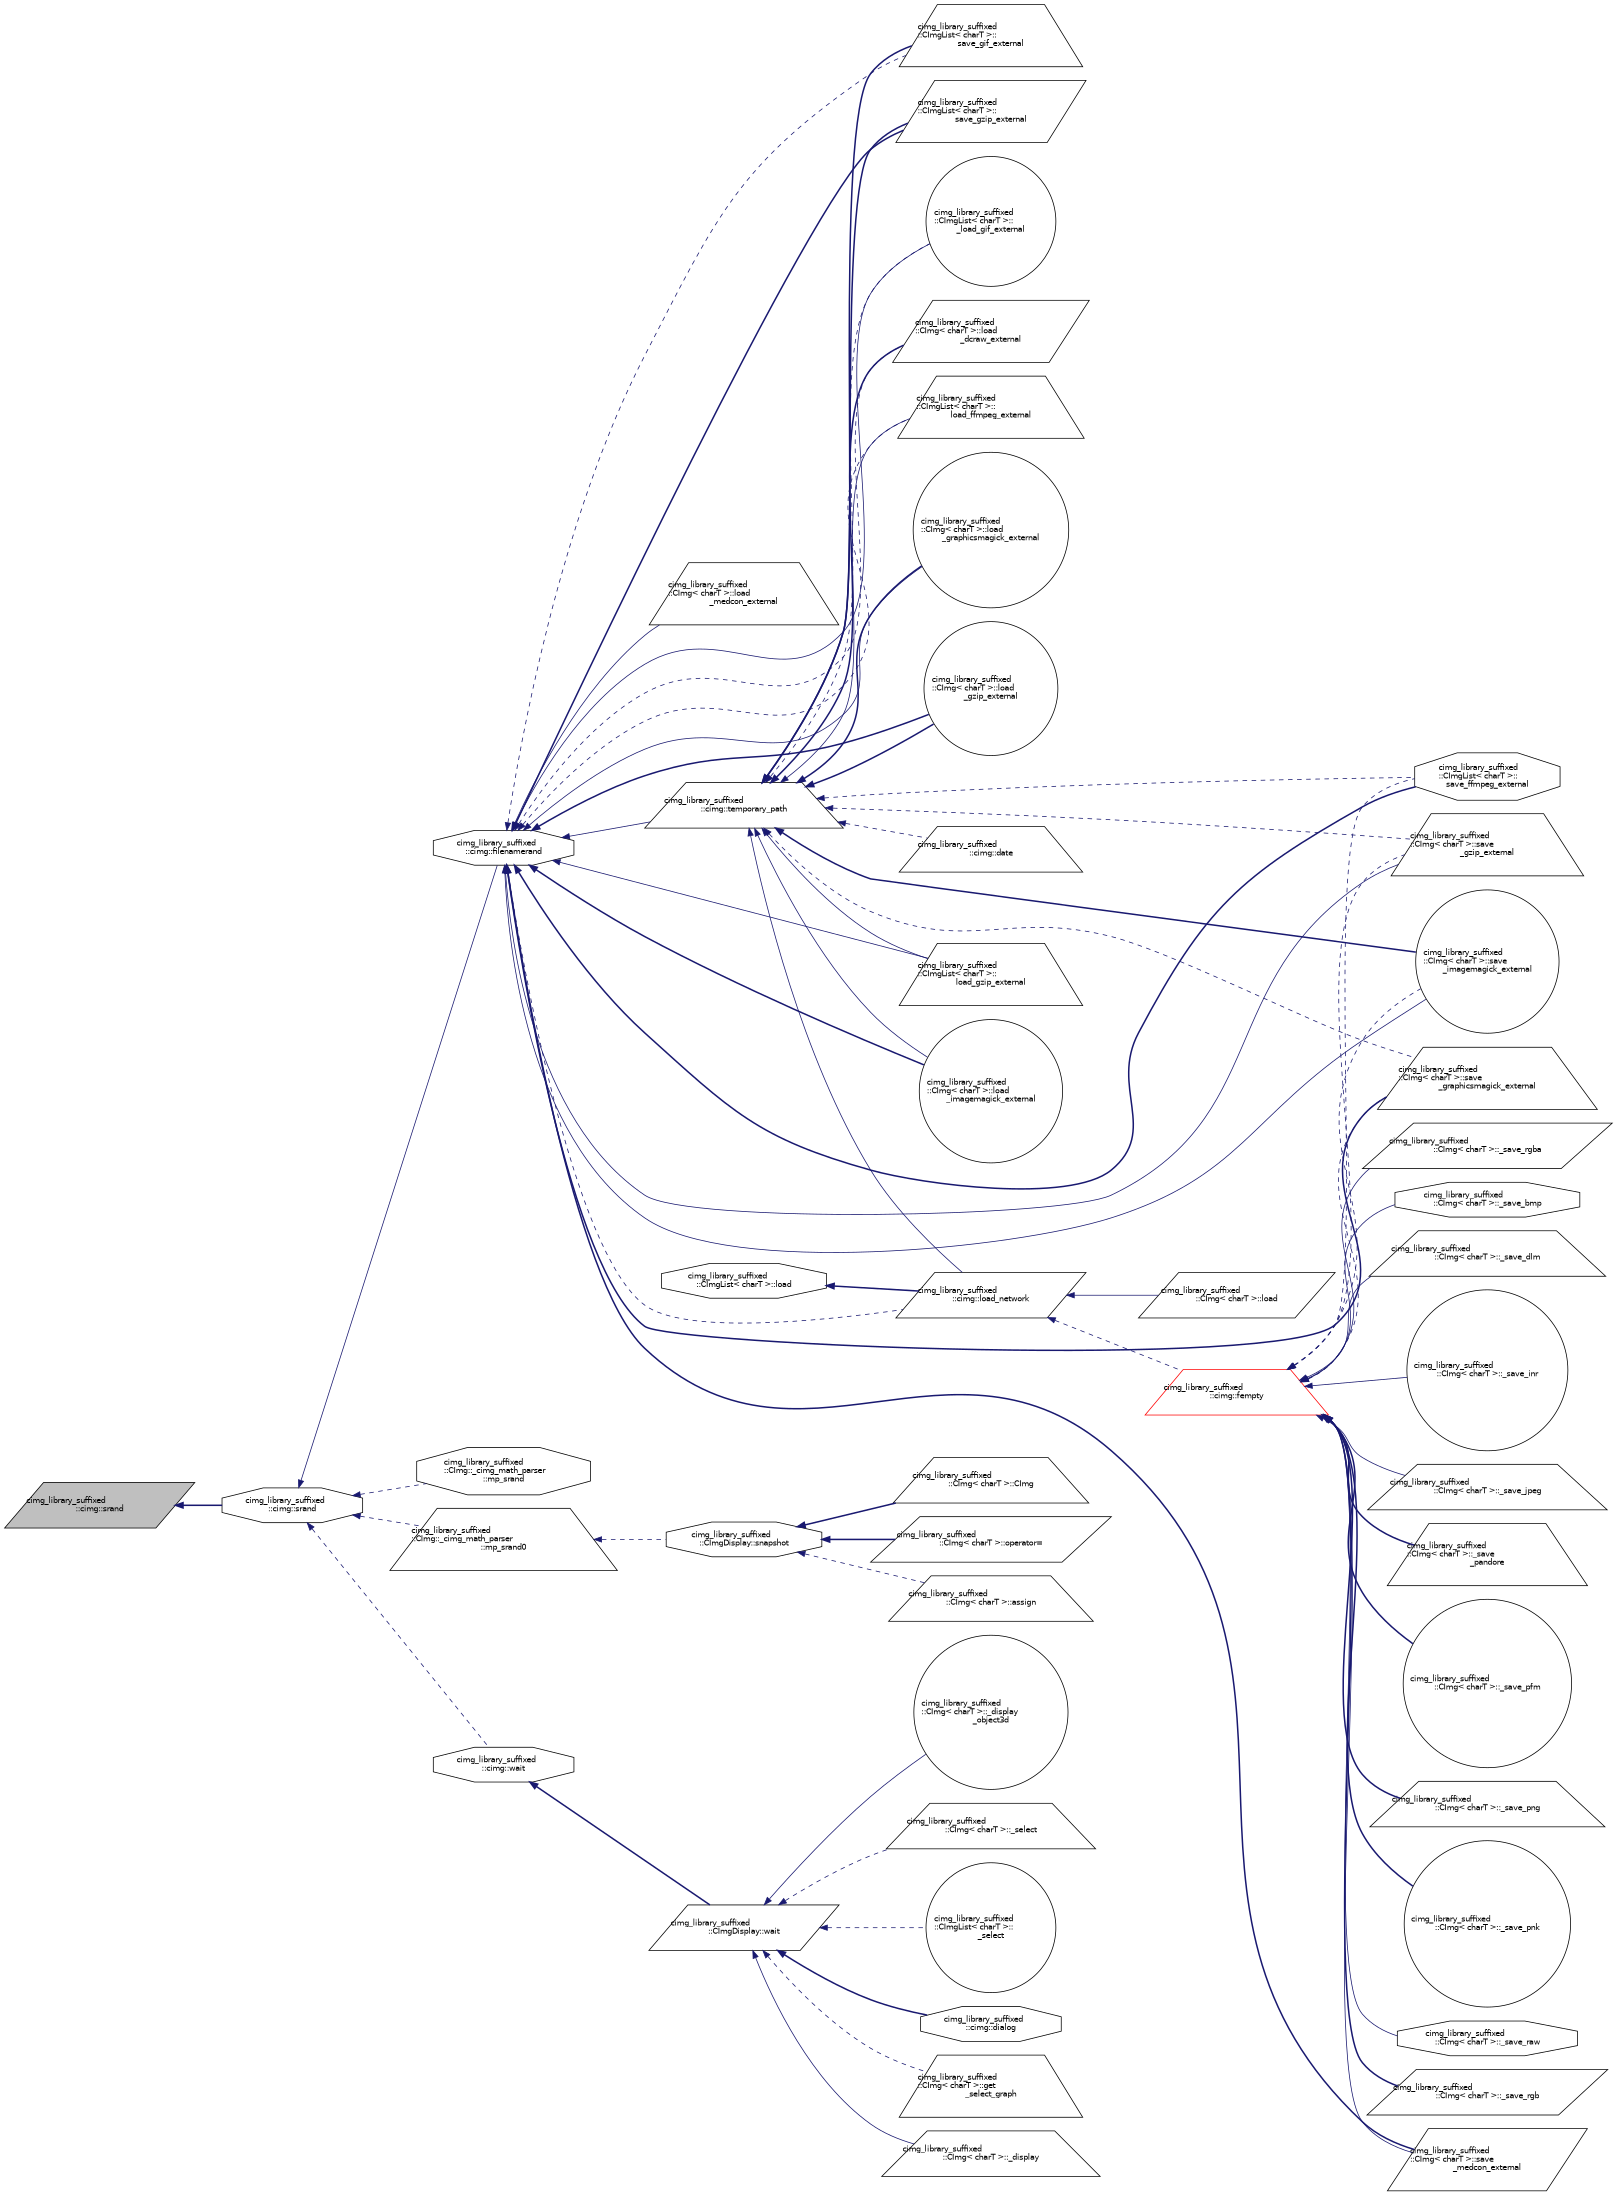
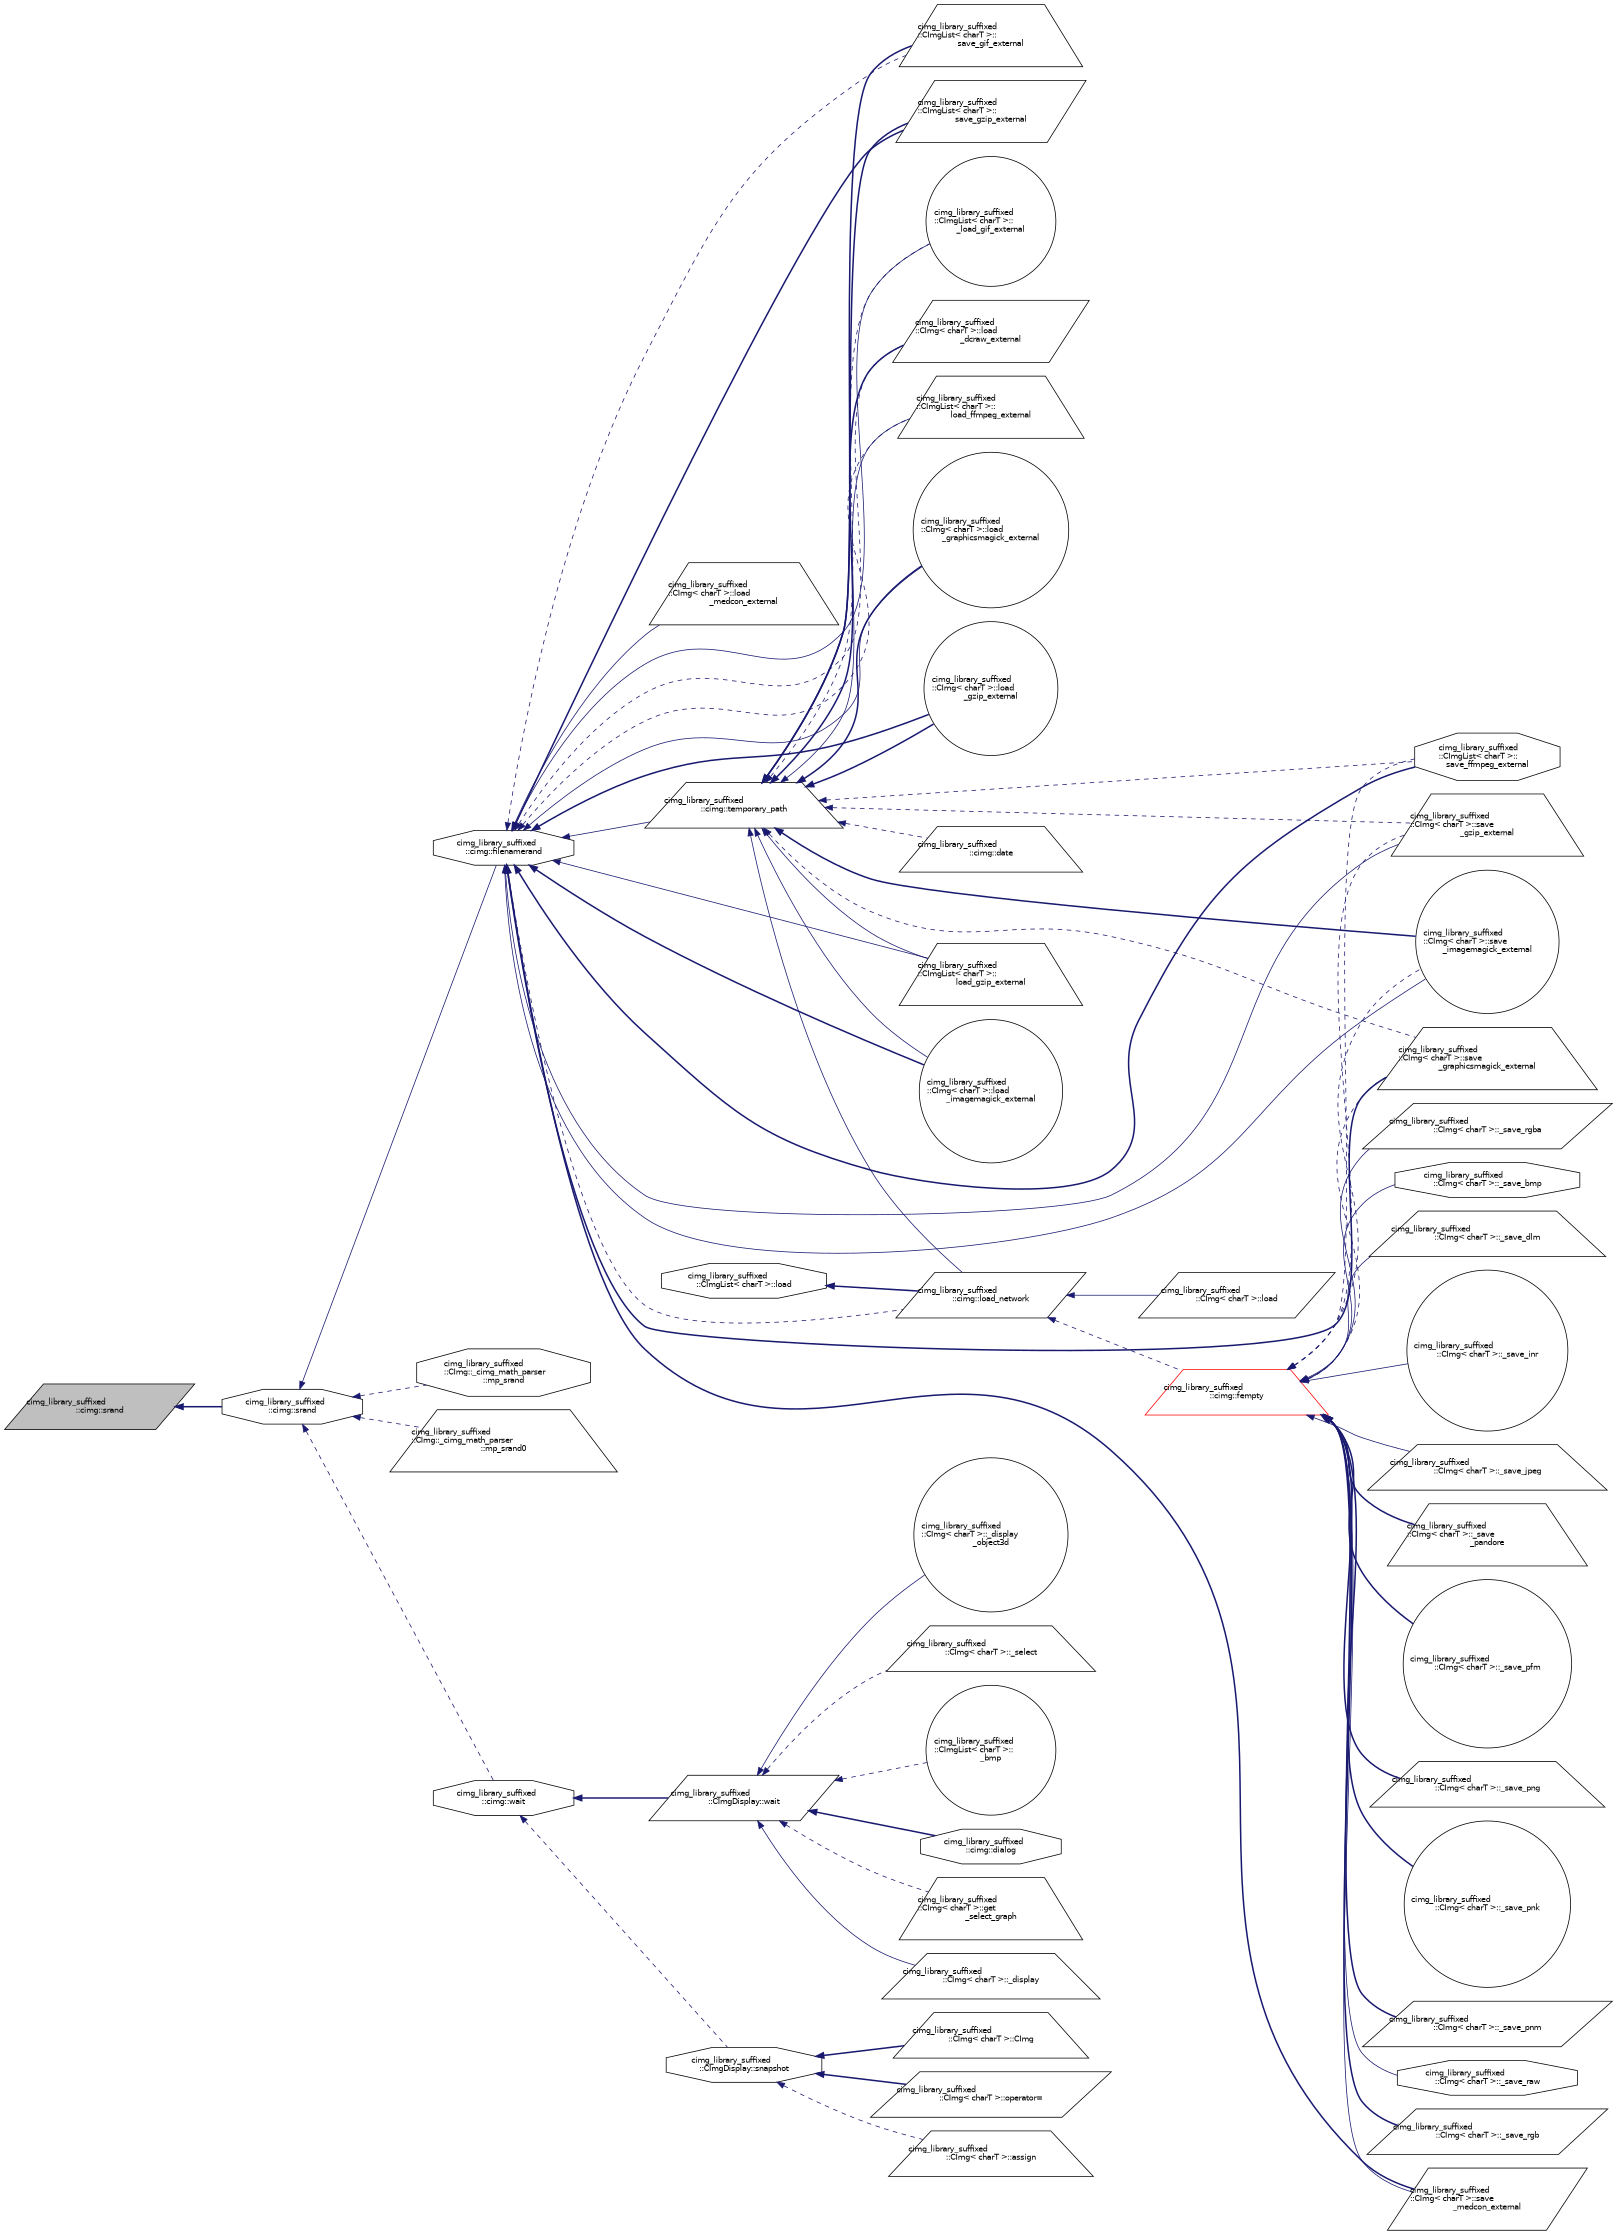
(634, 1539) -> (626, 1934)
(991, 1928) -> (991, 1750)
none -> (1487, 2024)
